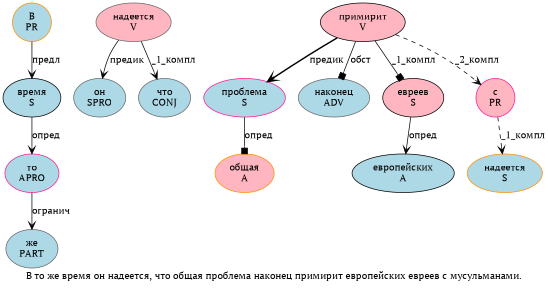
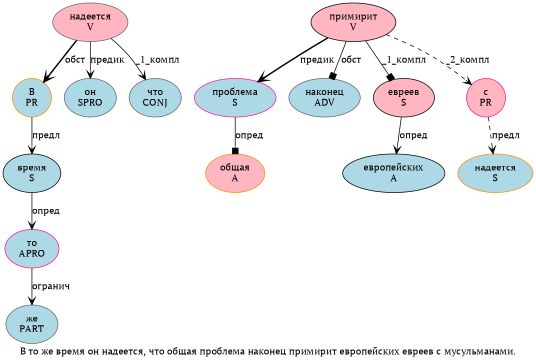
none -> (62, 58)
(523, 136) -> (506, 136)
